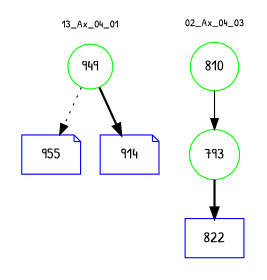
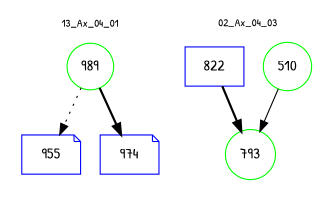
(90, 67) -> (90, 67)
(215, 67) -> (287, 67)
(130, 155) -> (130, 155)
(215, 194) -> (230, 104)
